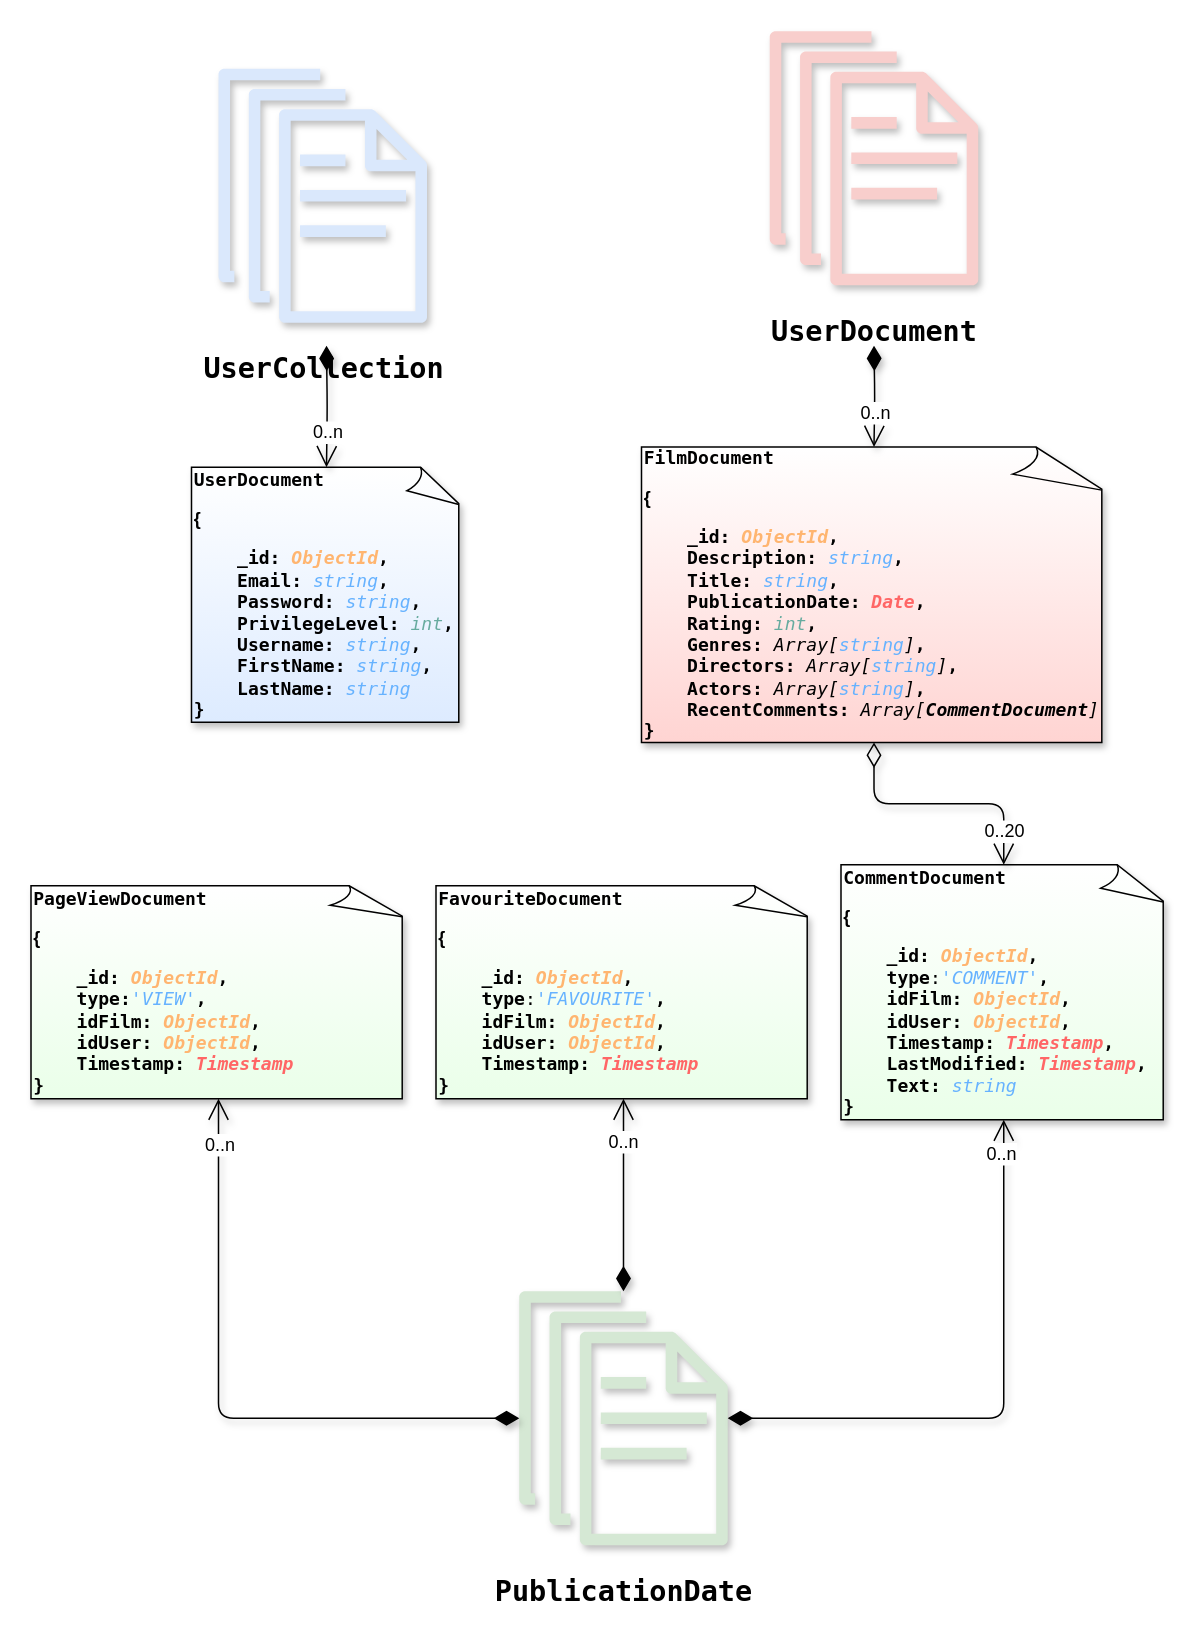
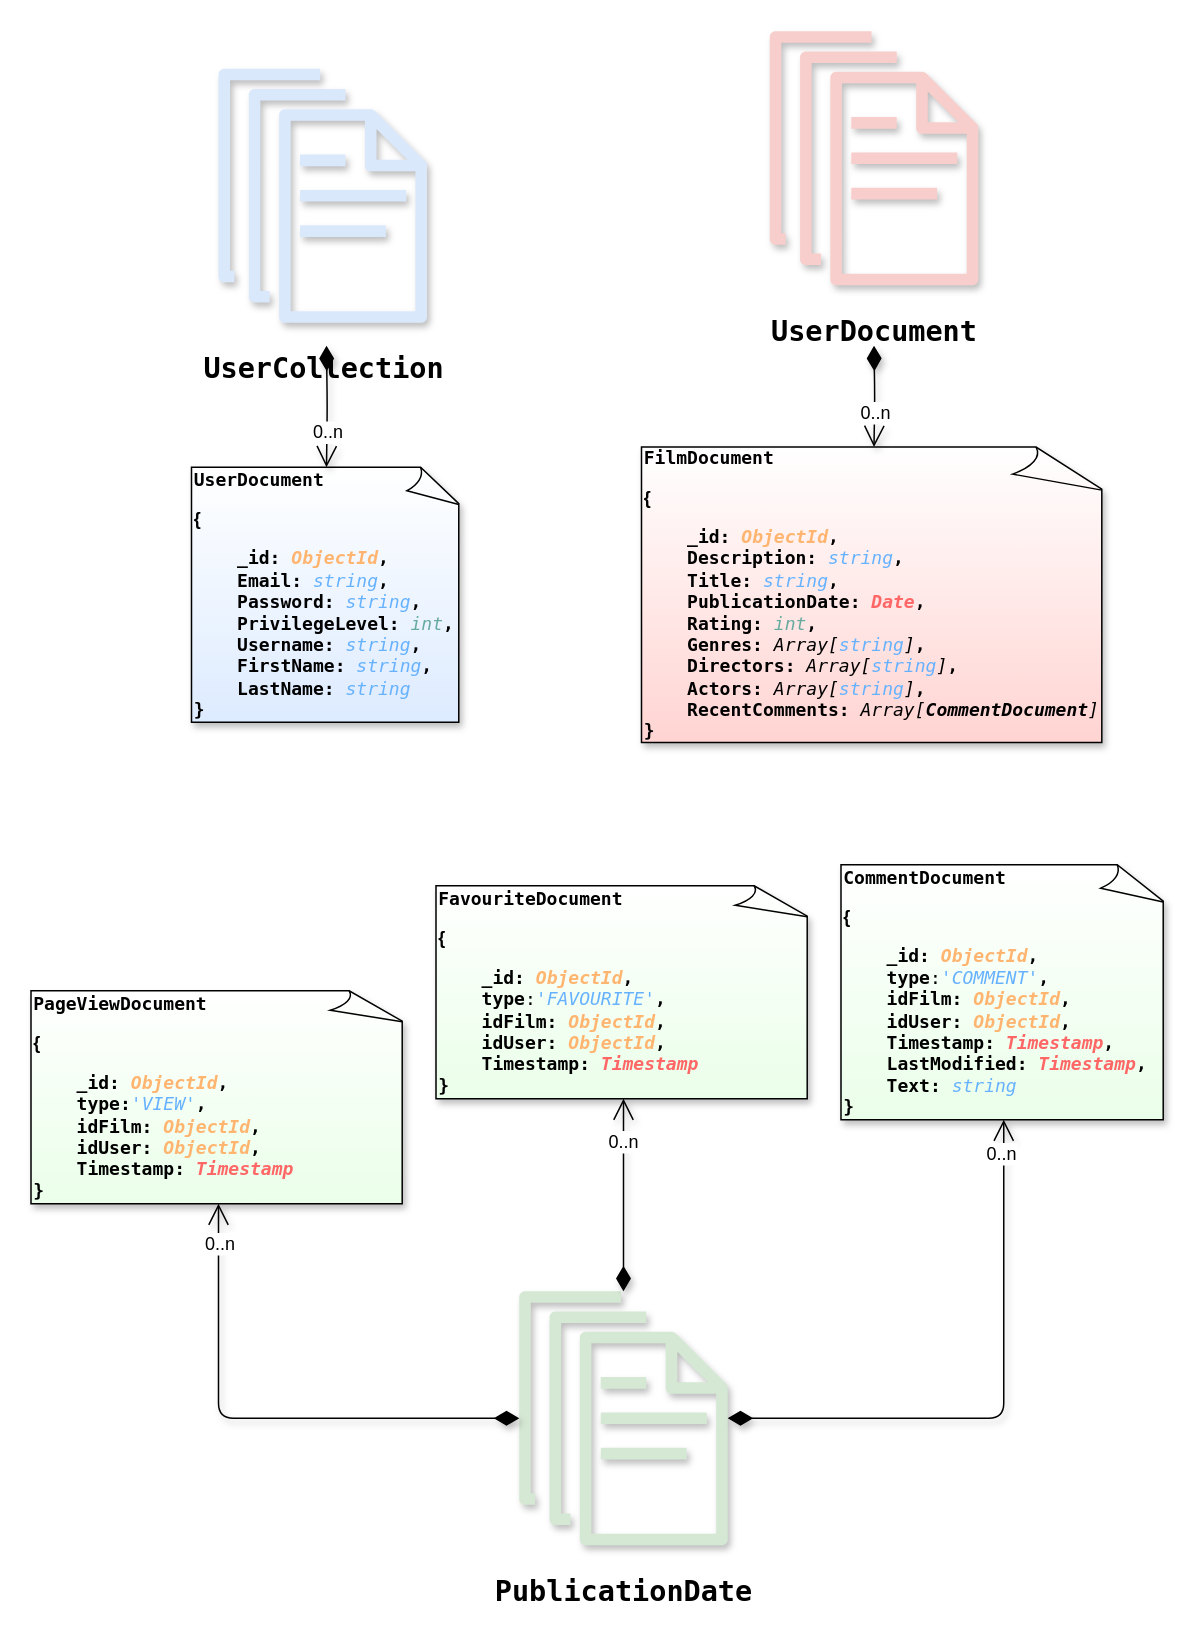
(948, 804) -> none
(218, 992) -> (218, 1097)
